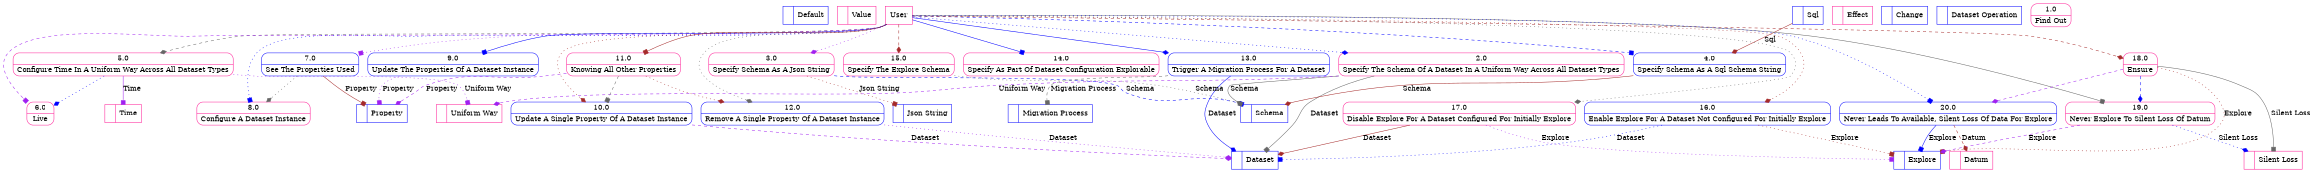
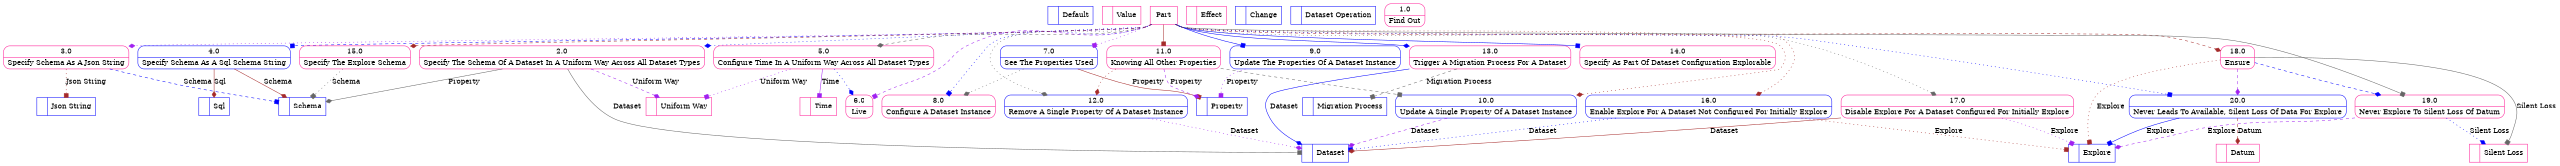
(899, 15) -> (1164, 15)
(1762, 38) -> (214, 80)
(1249, 64) -> (1490, 57)
(1244, 89) -> (464, 82)
